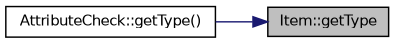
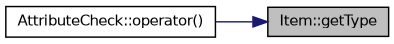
(111, 22) -> (111, 22)
